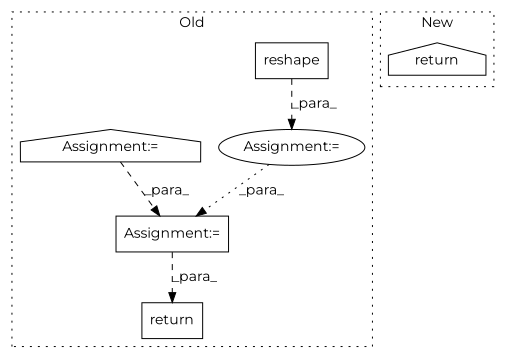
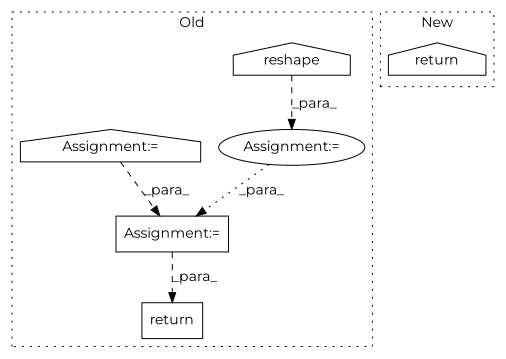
(292, 61) -> (292, 61)
